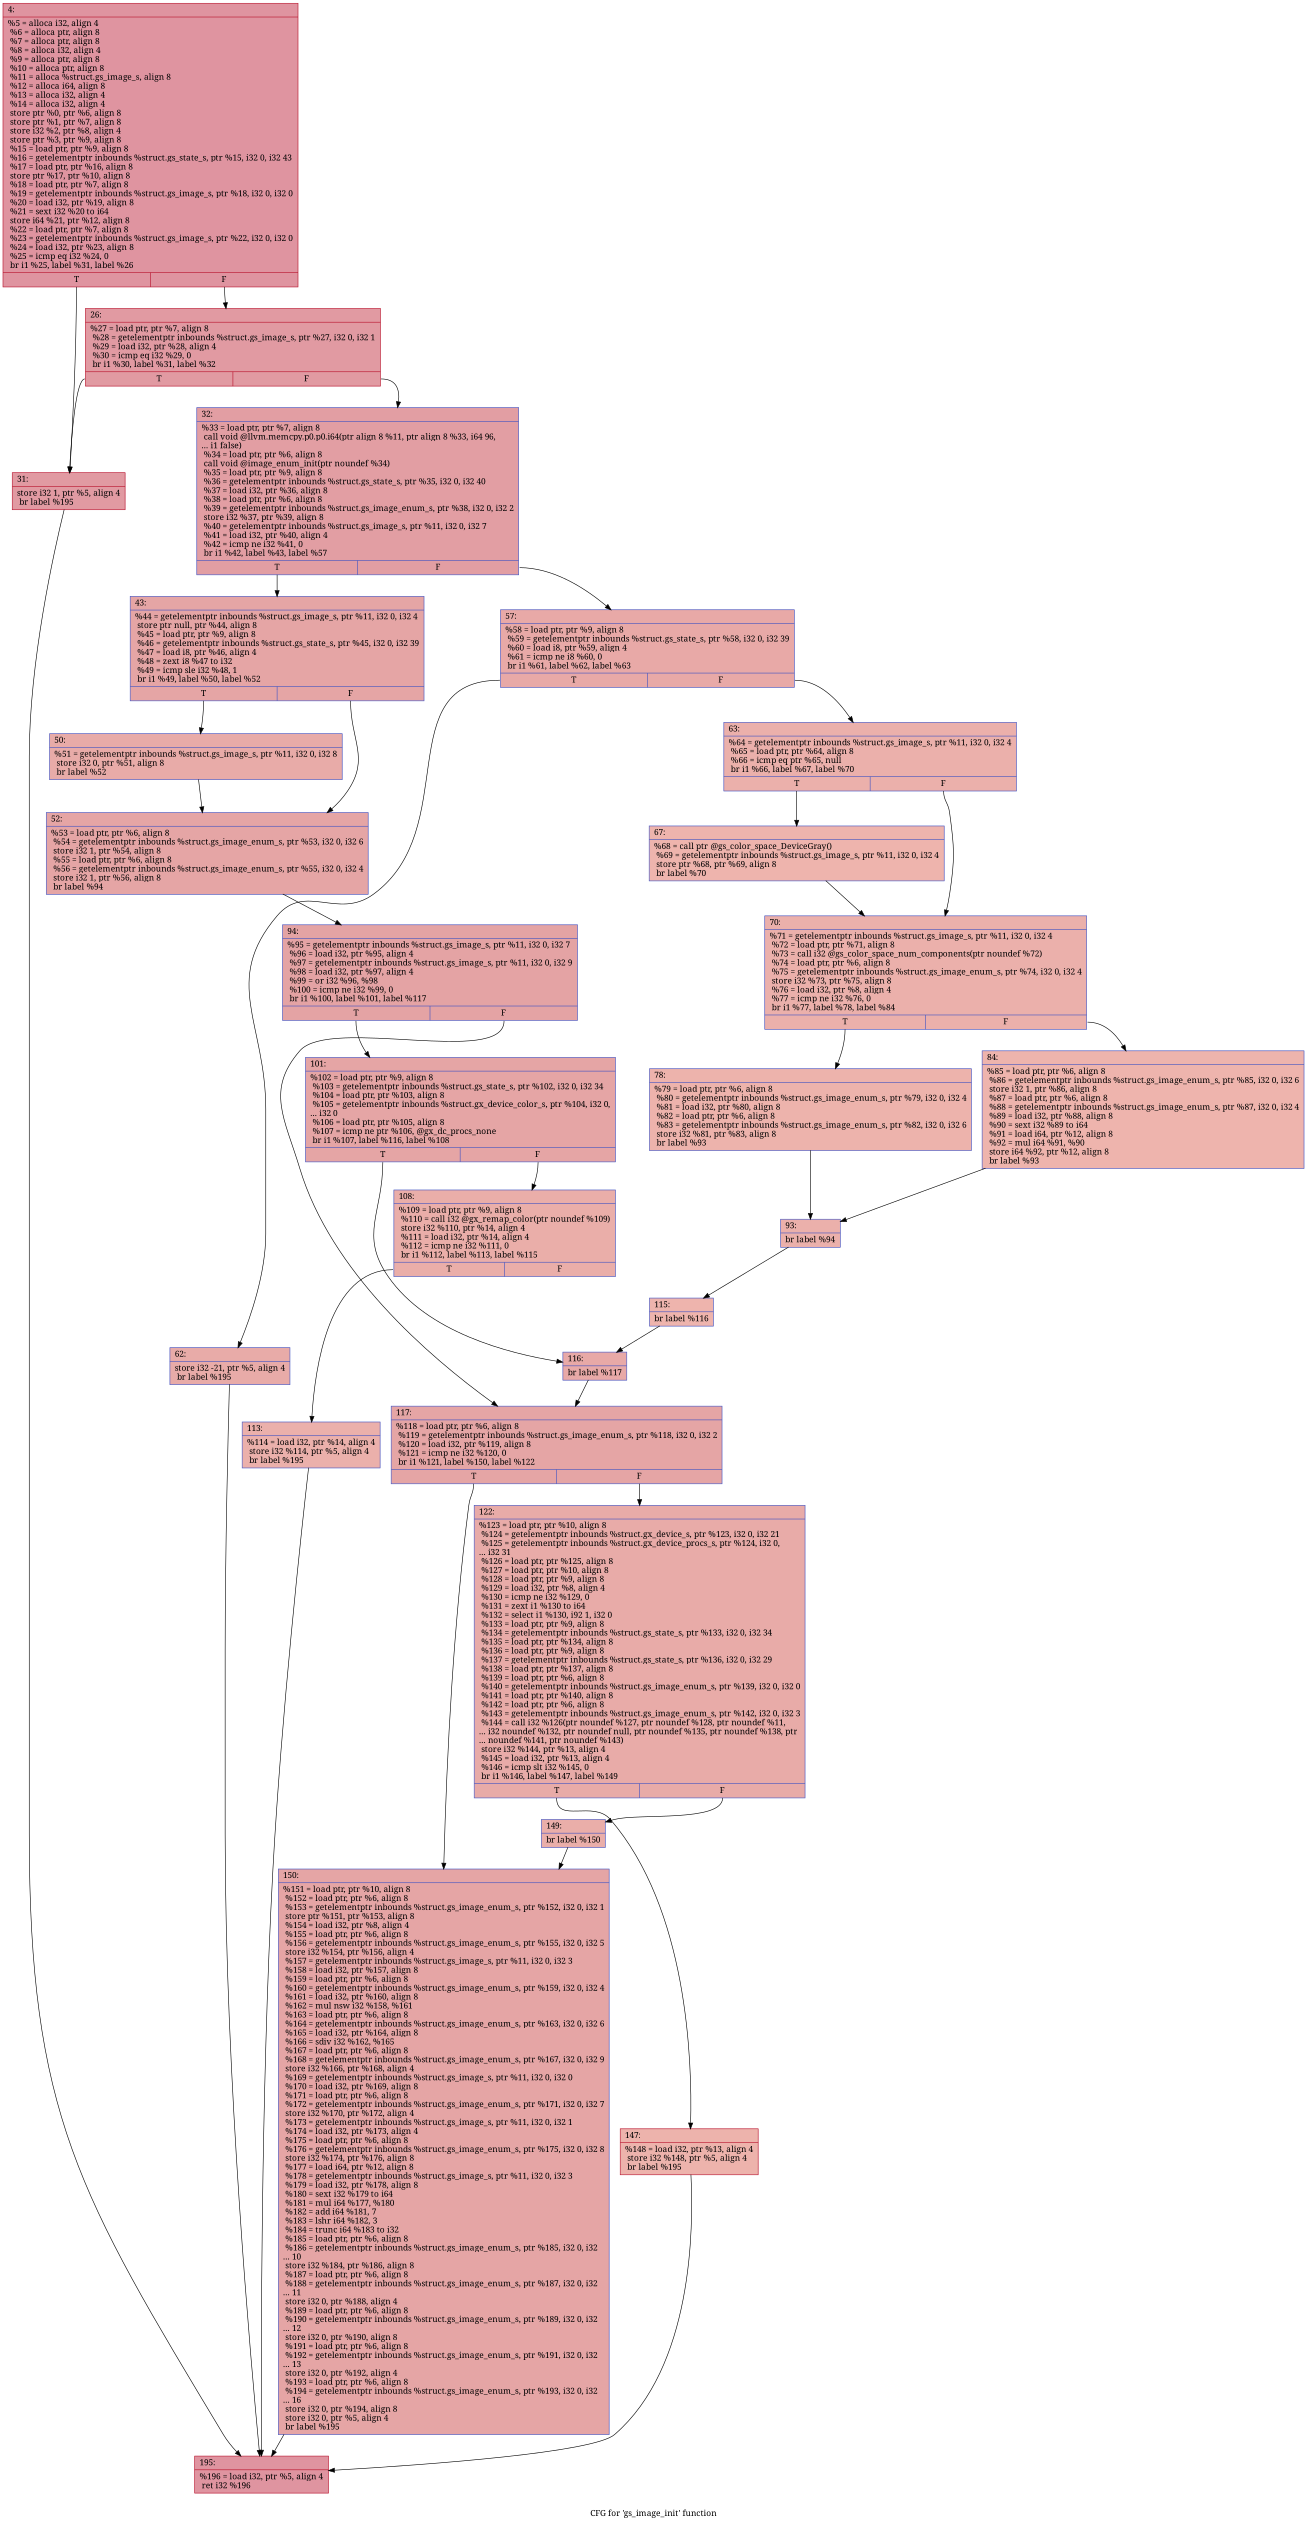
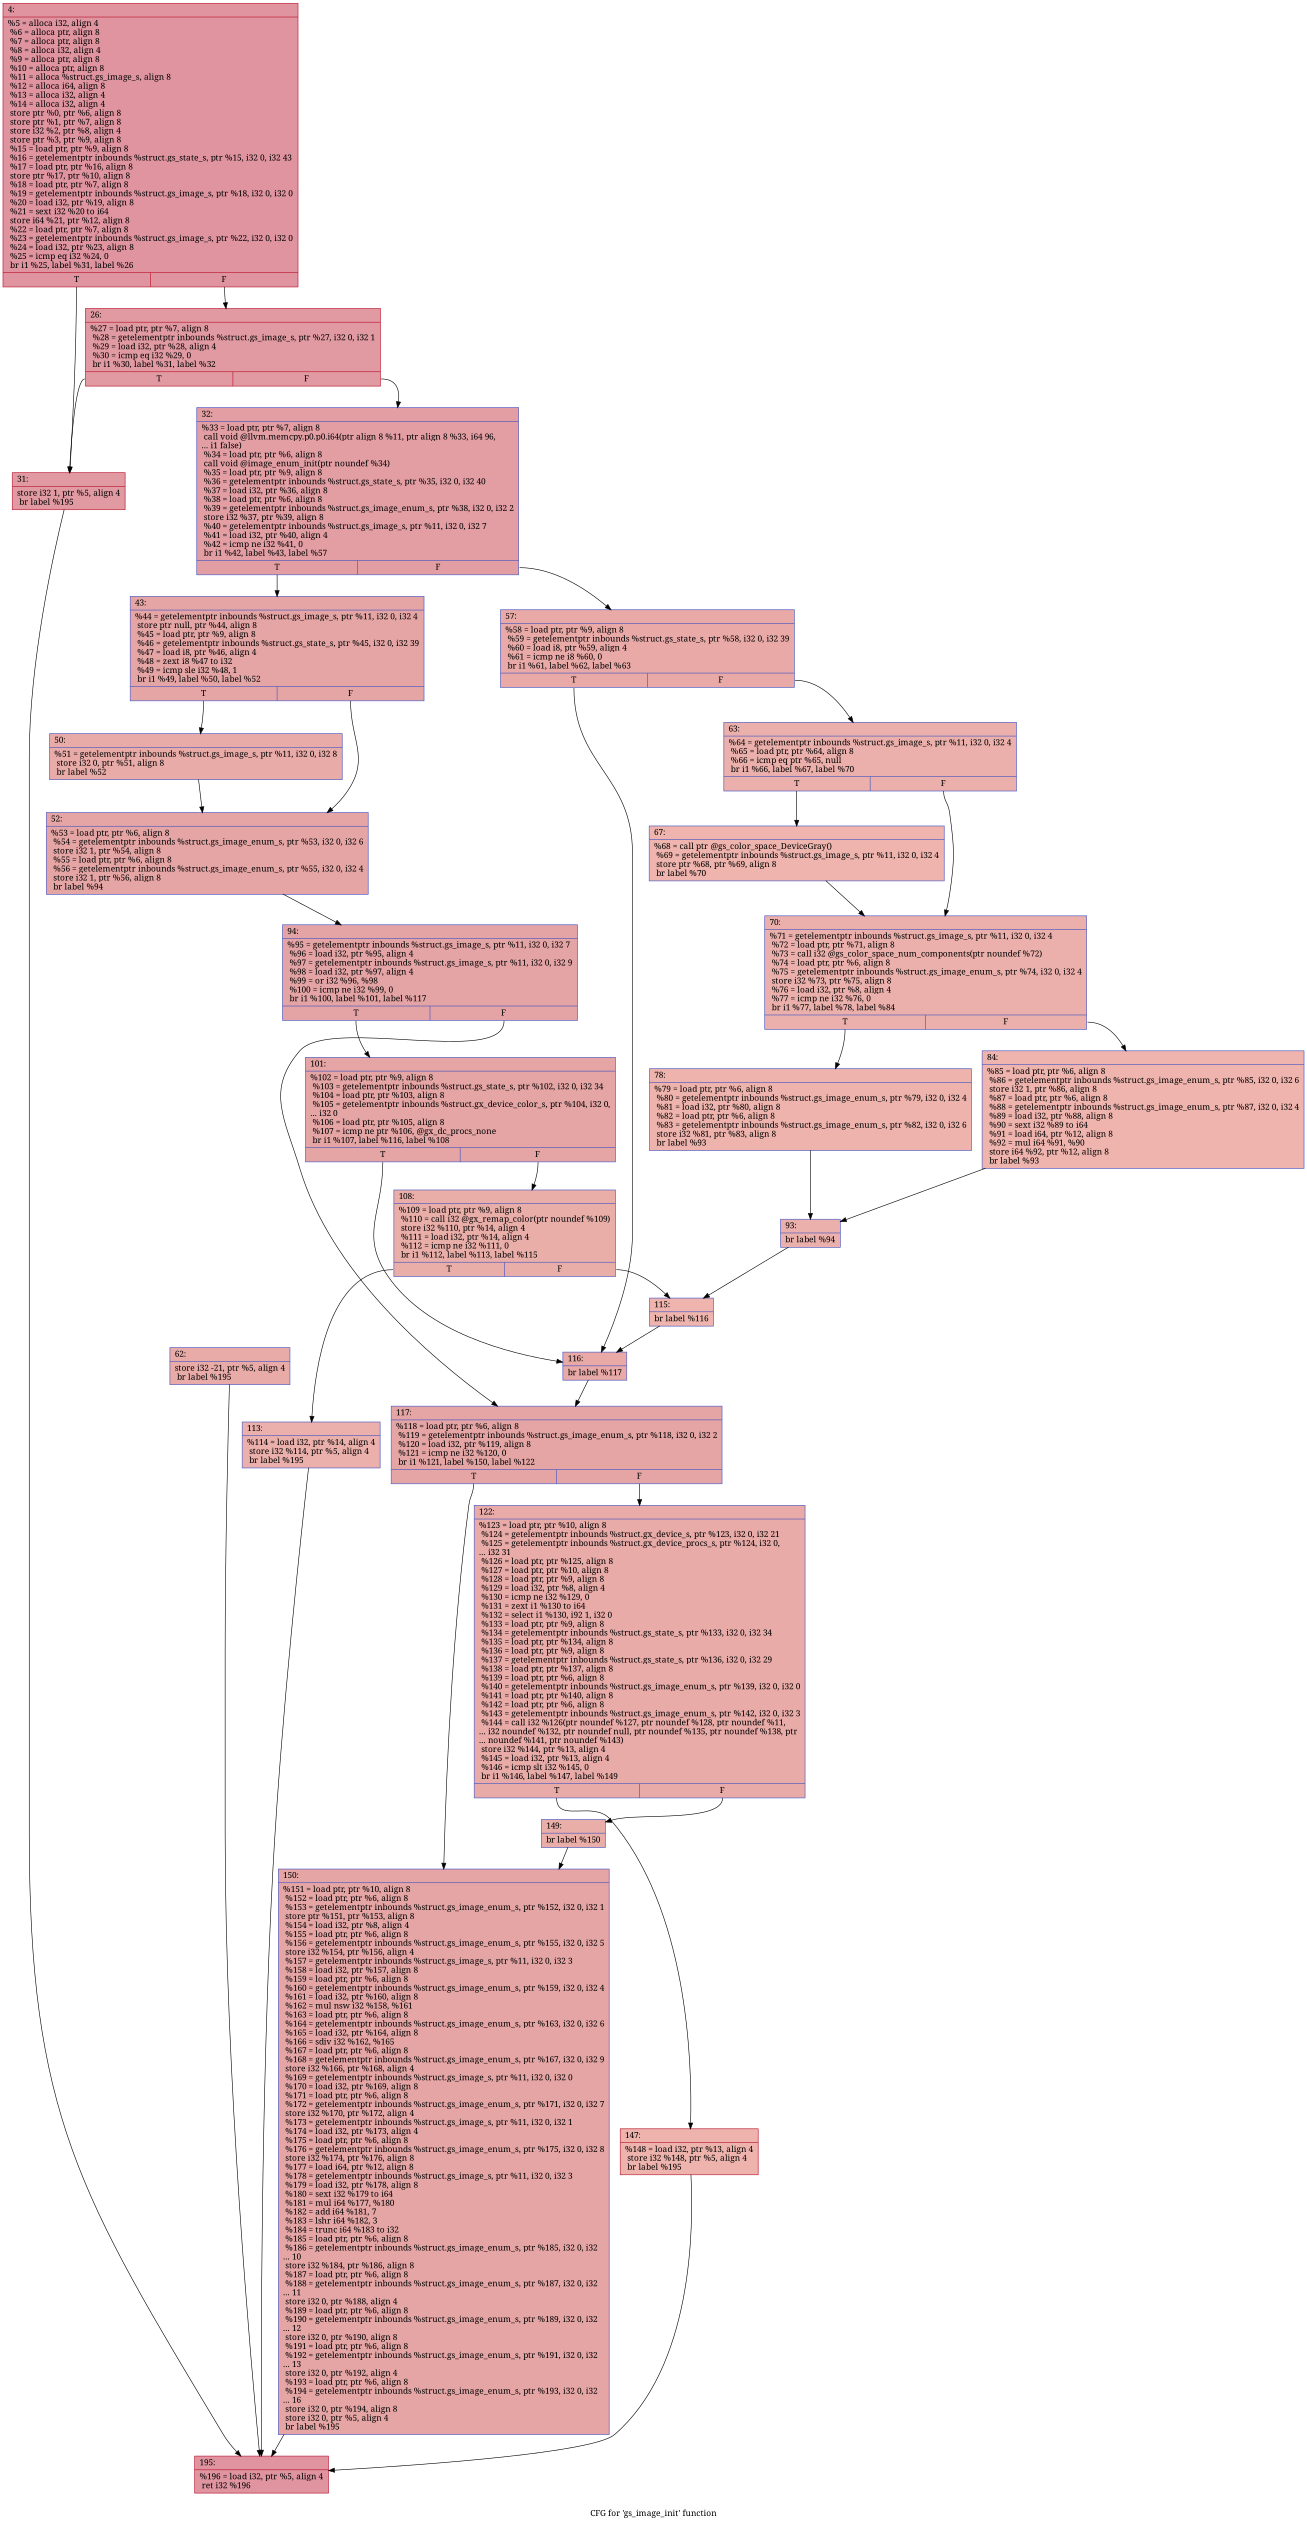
(259, 944) -> (632, 1013)
none -> (643, 1277)
